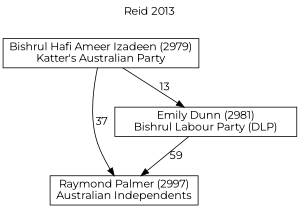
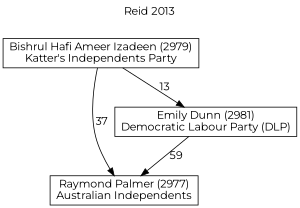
(101, 53) -> (101, 53)
(206, 122) -> (206, 122)
(124, 190) -> (124, 190)
